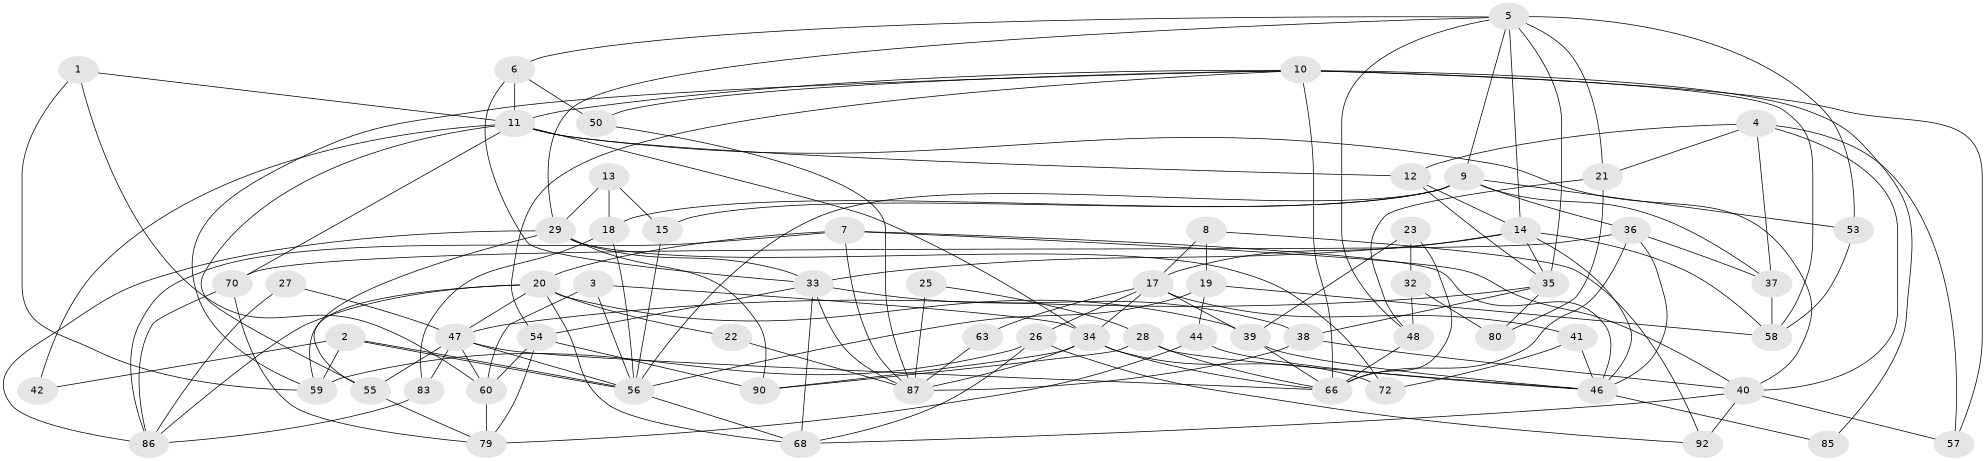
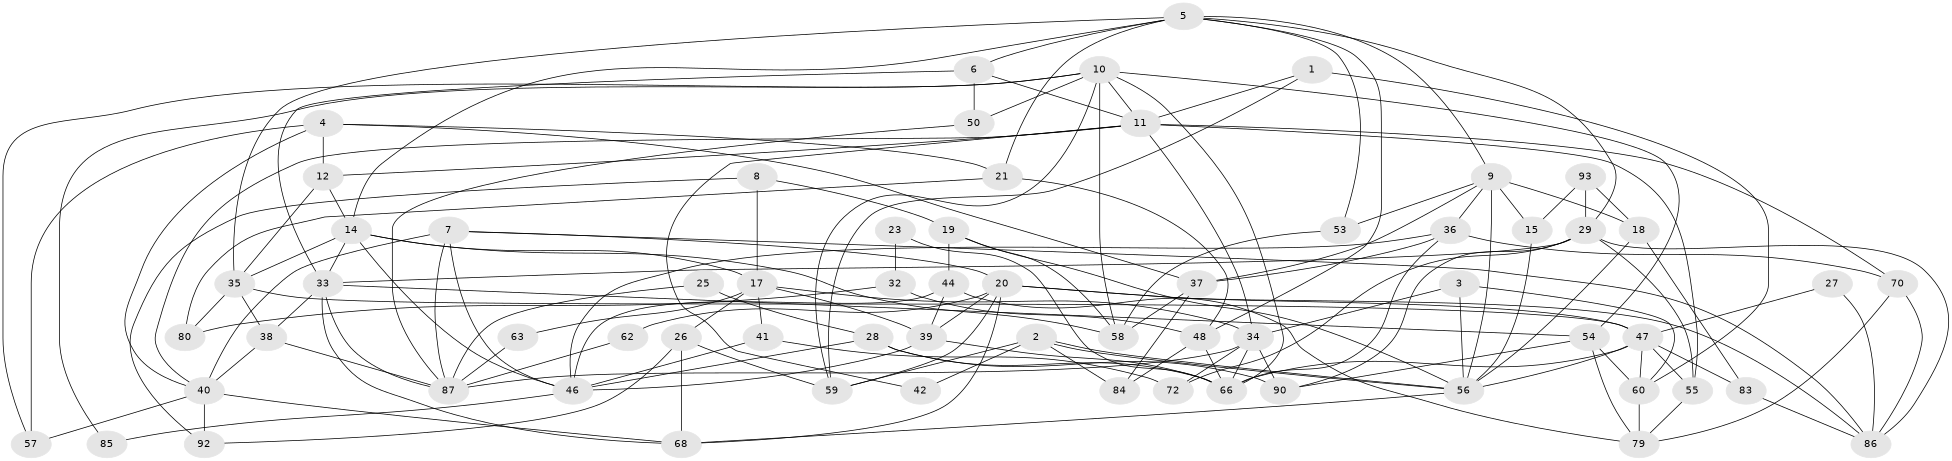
(609, 177) -> (1586, 177)
(1331, 284) -> (936, 315)
(732, 337) -> (628, 337)
none -> (1120, 391)
